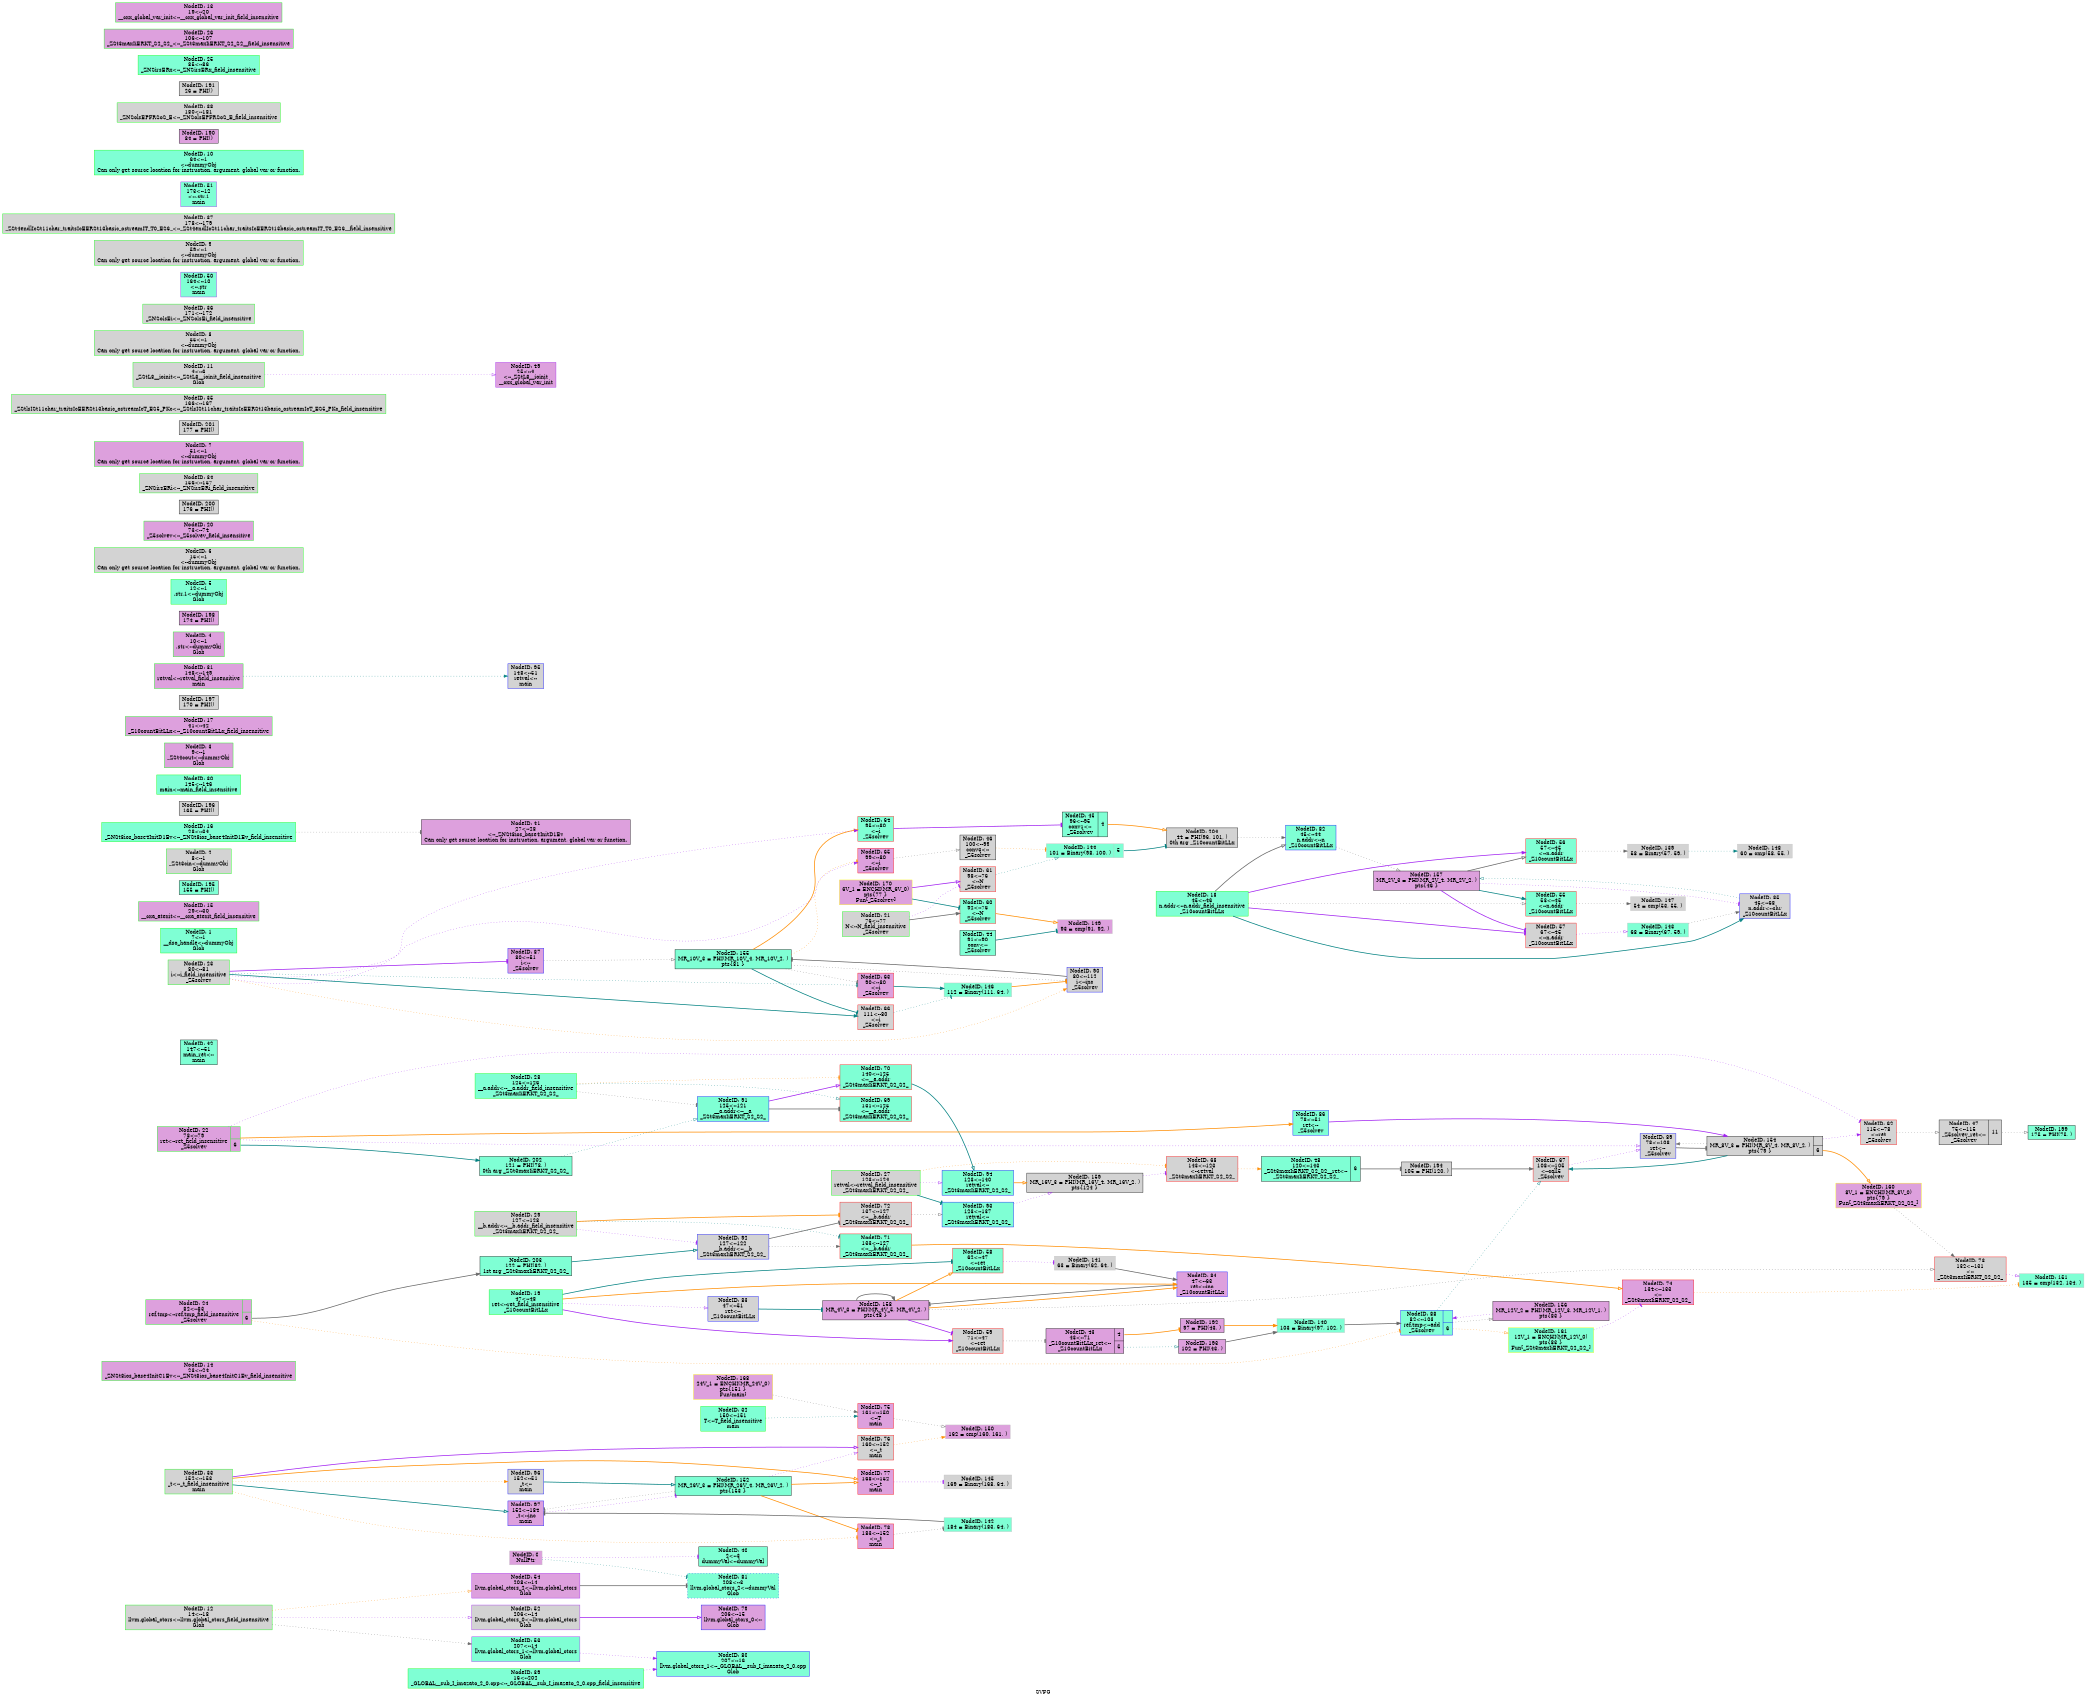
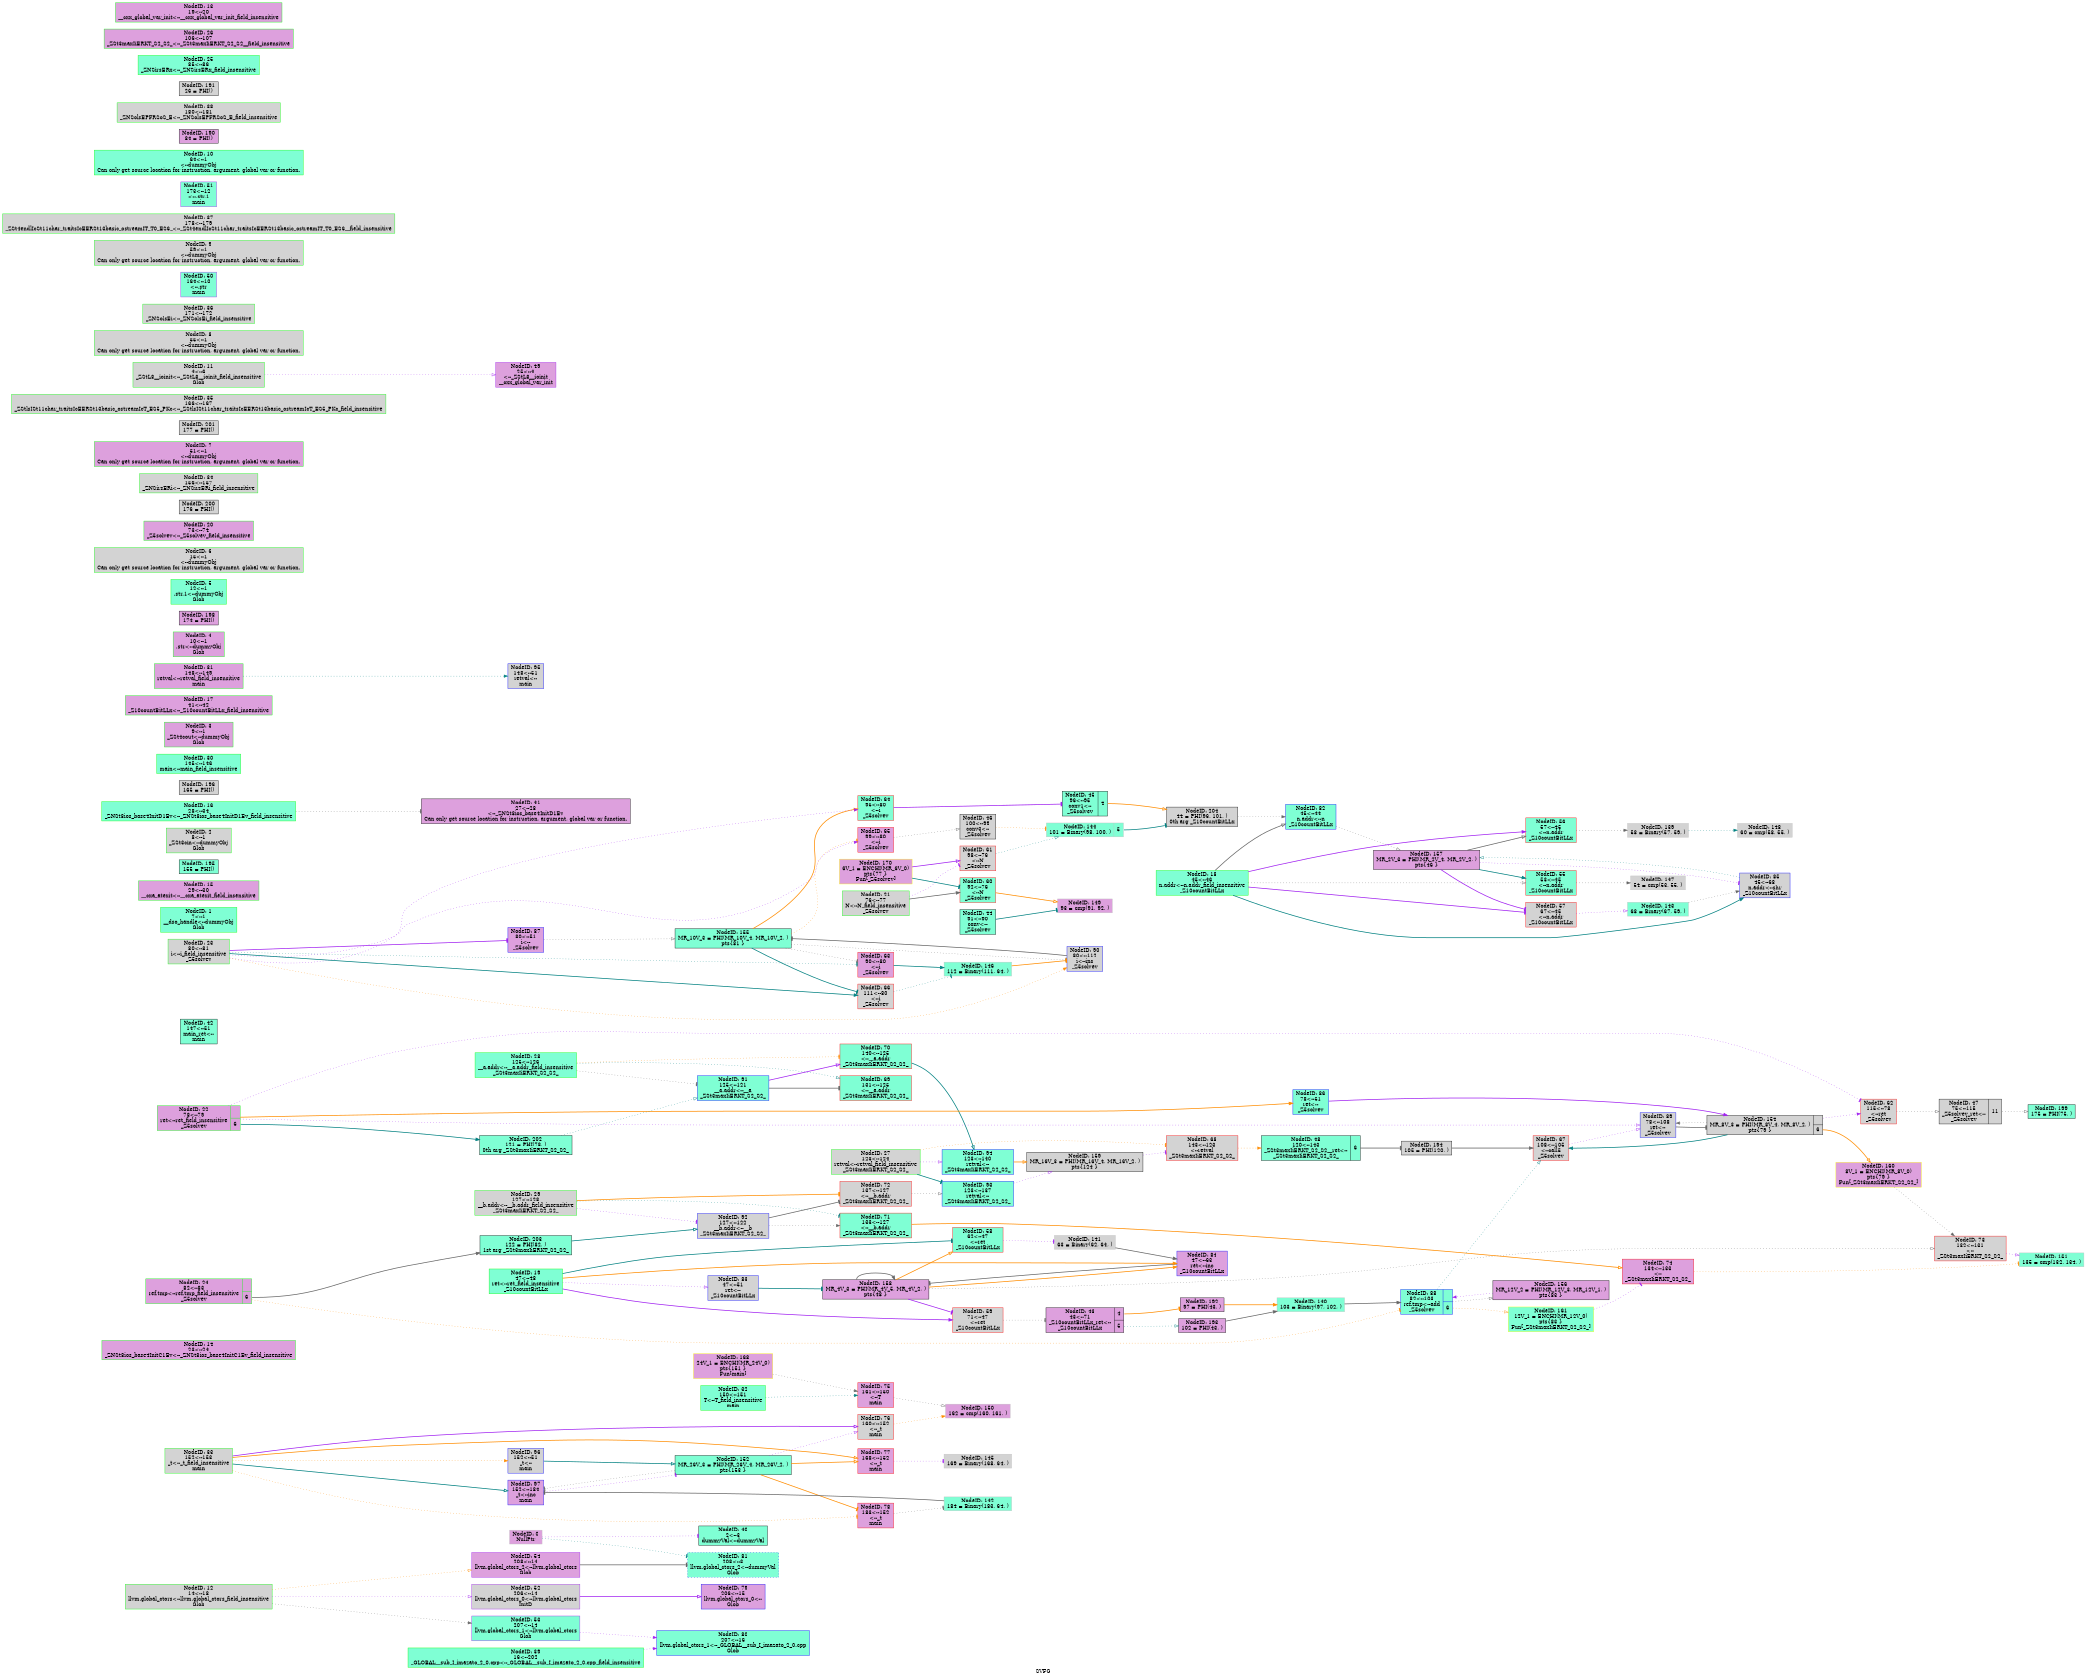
(199, 702) -> none
(526, 1625) -> (526, 1605)
